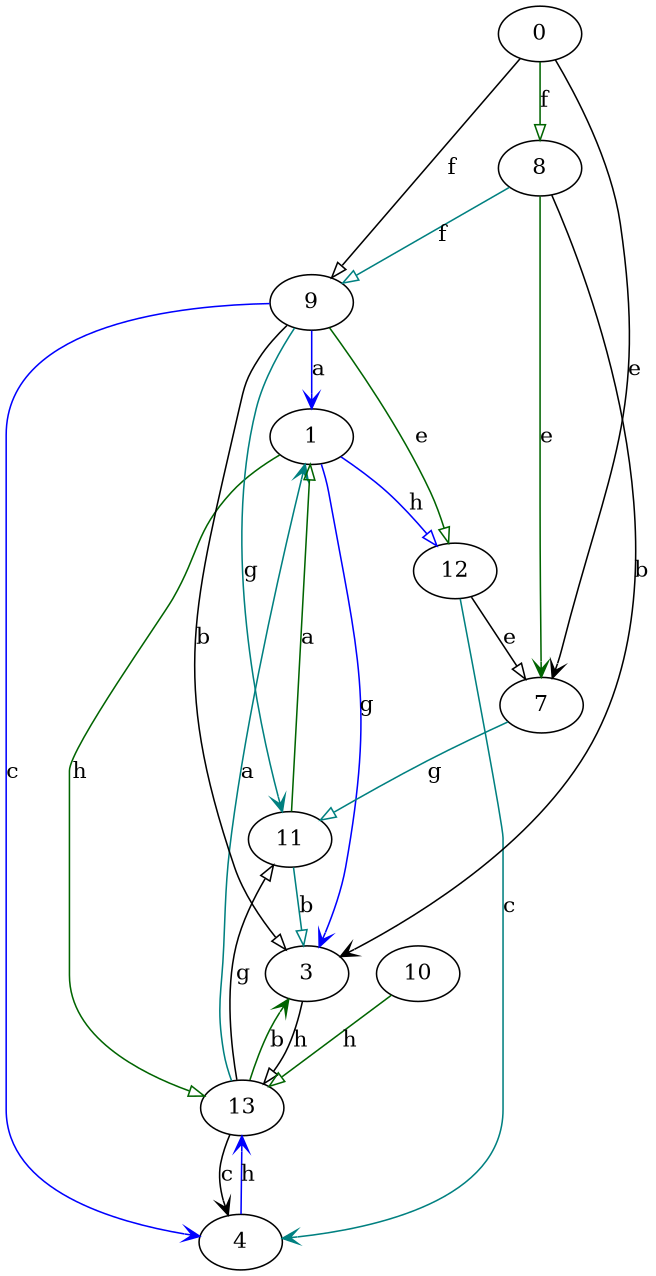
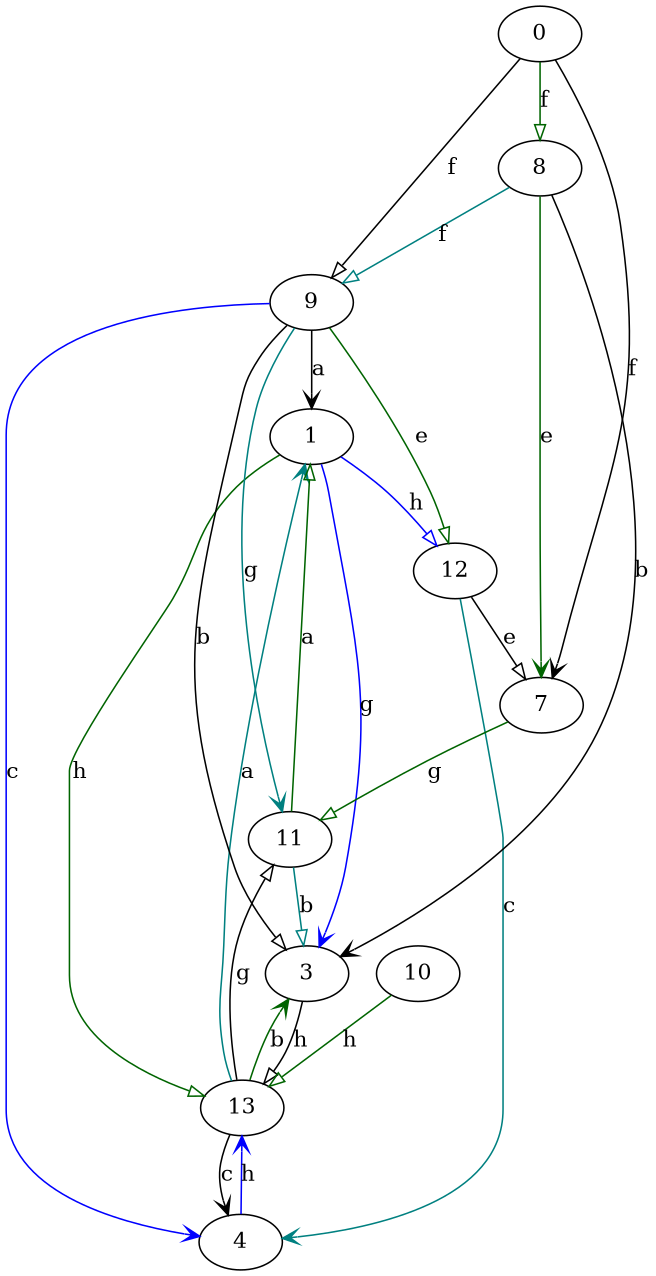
(312, 362) -> (312, 362)
(635, 370) -> (633, 370)
(420, 765) -> (420, 765)
